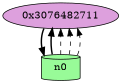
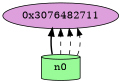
(42, 38) -> none
